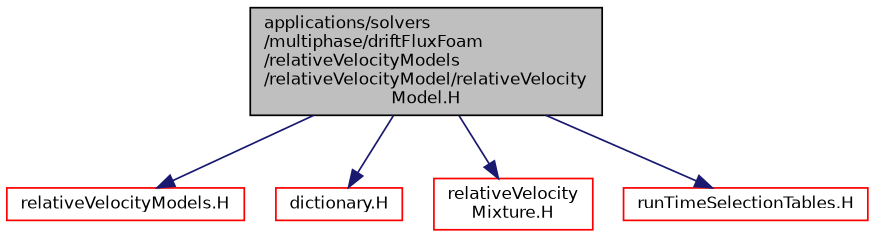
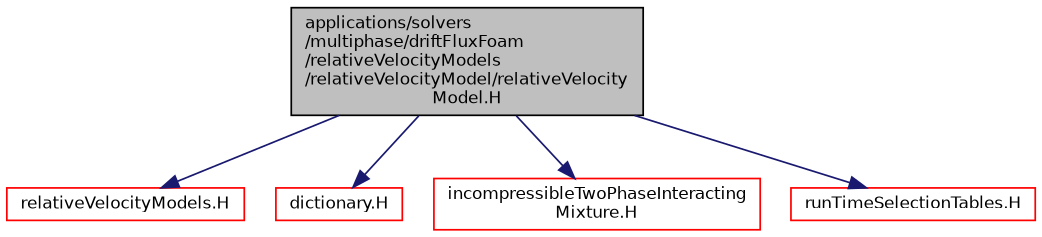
(513, 204) -> (597, 204)
